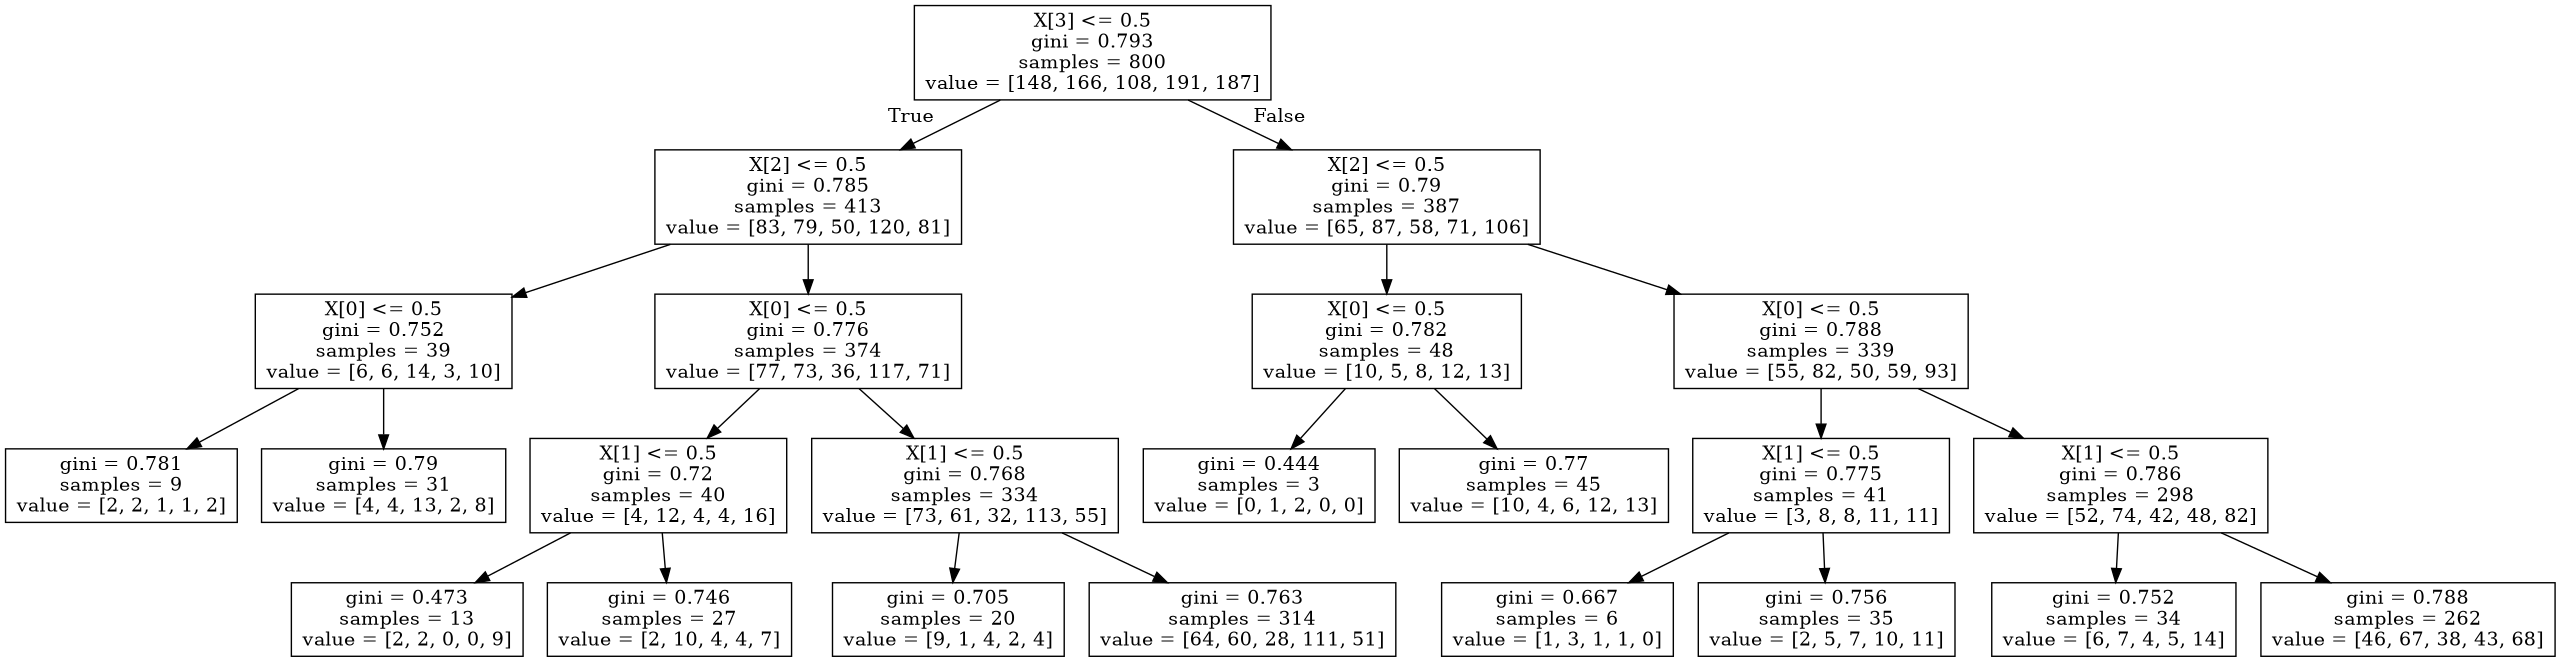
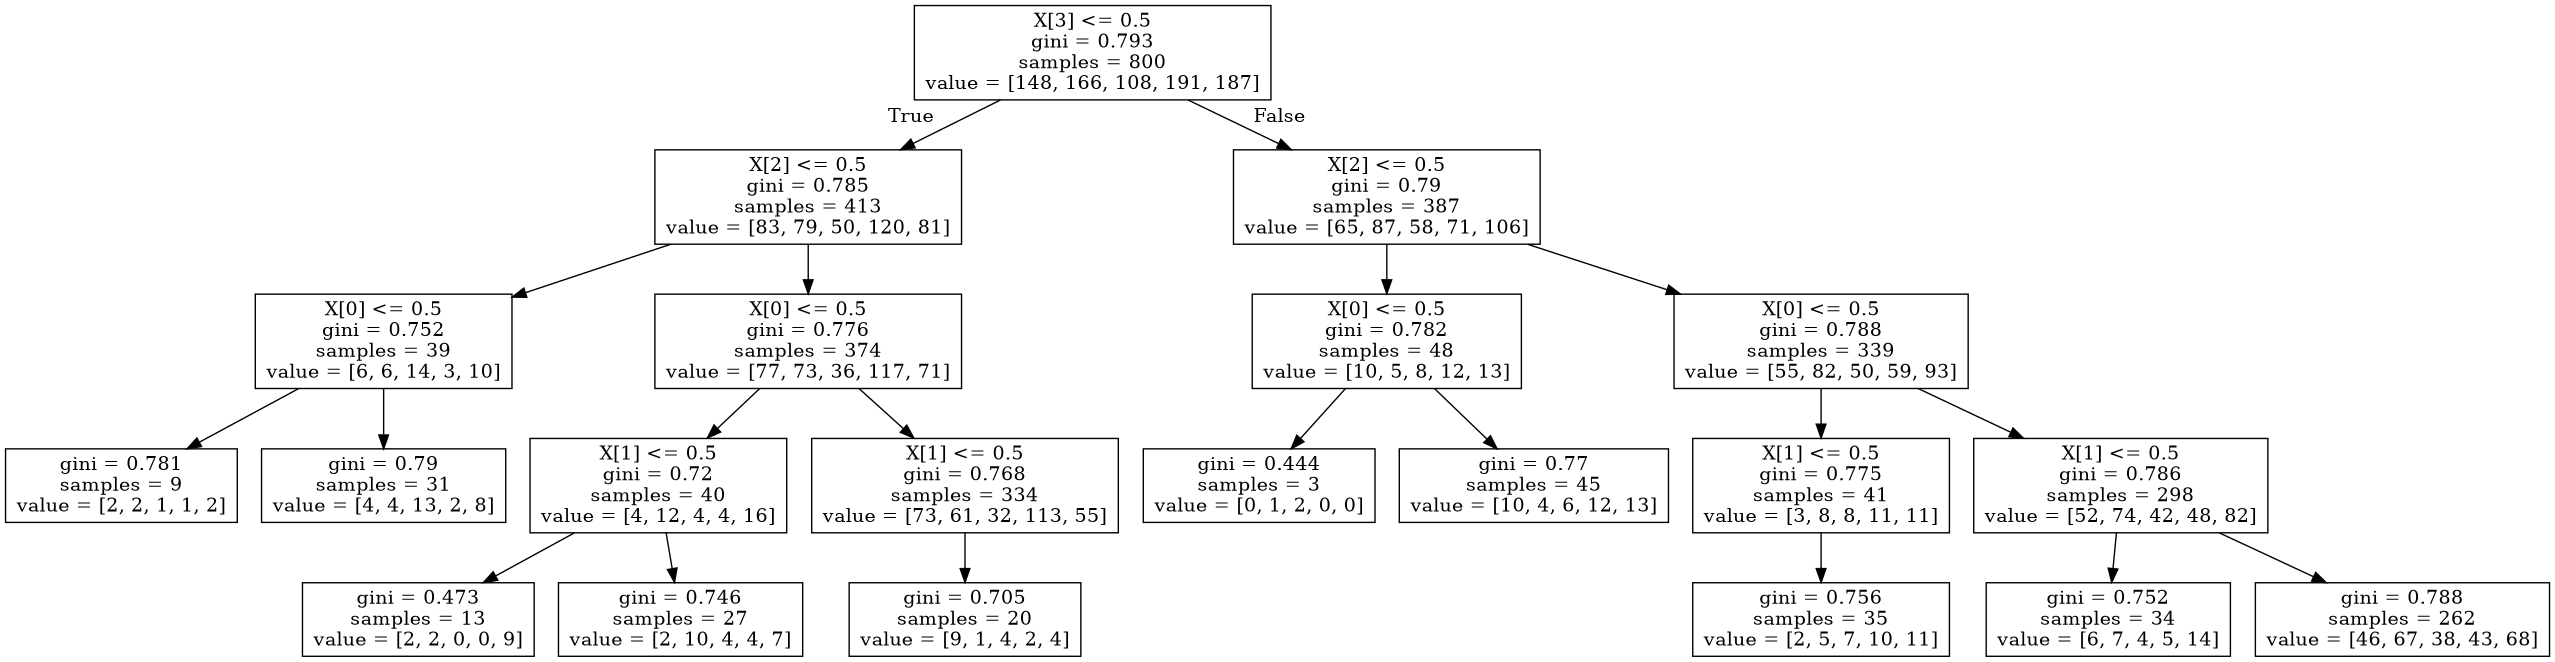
(1243, 620) -> none
(1557, 620) -> none
